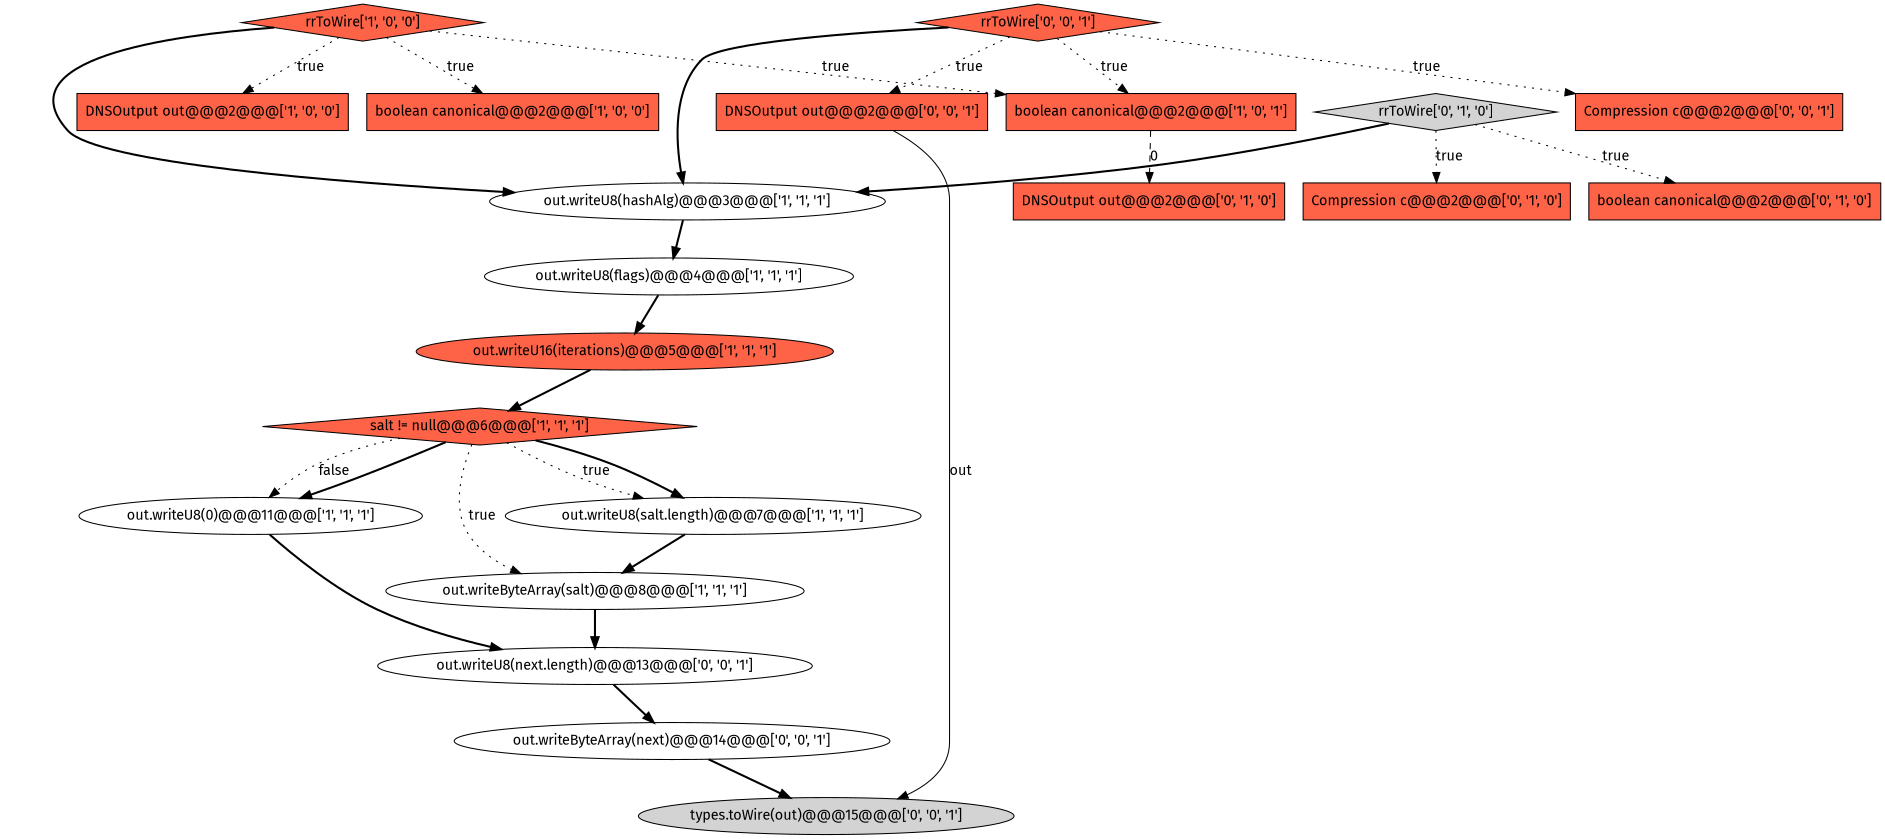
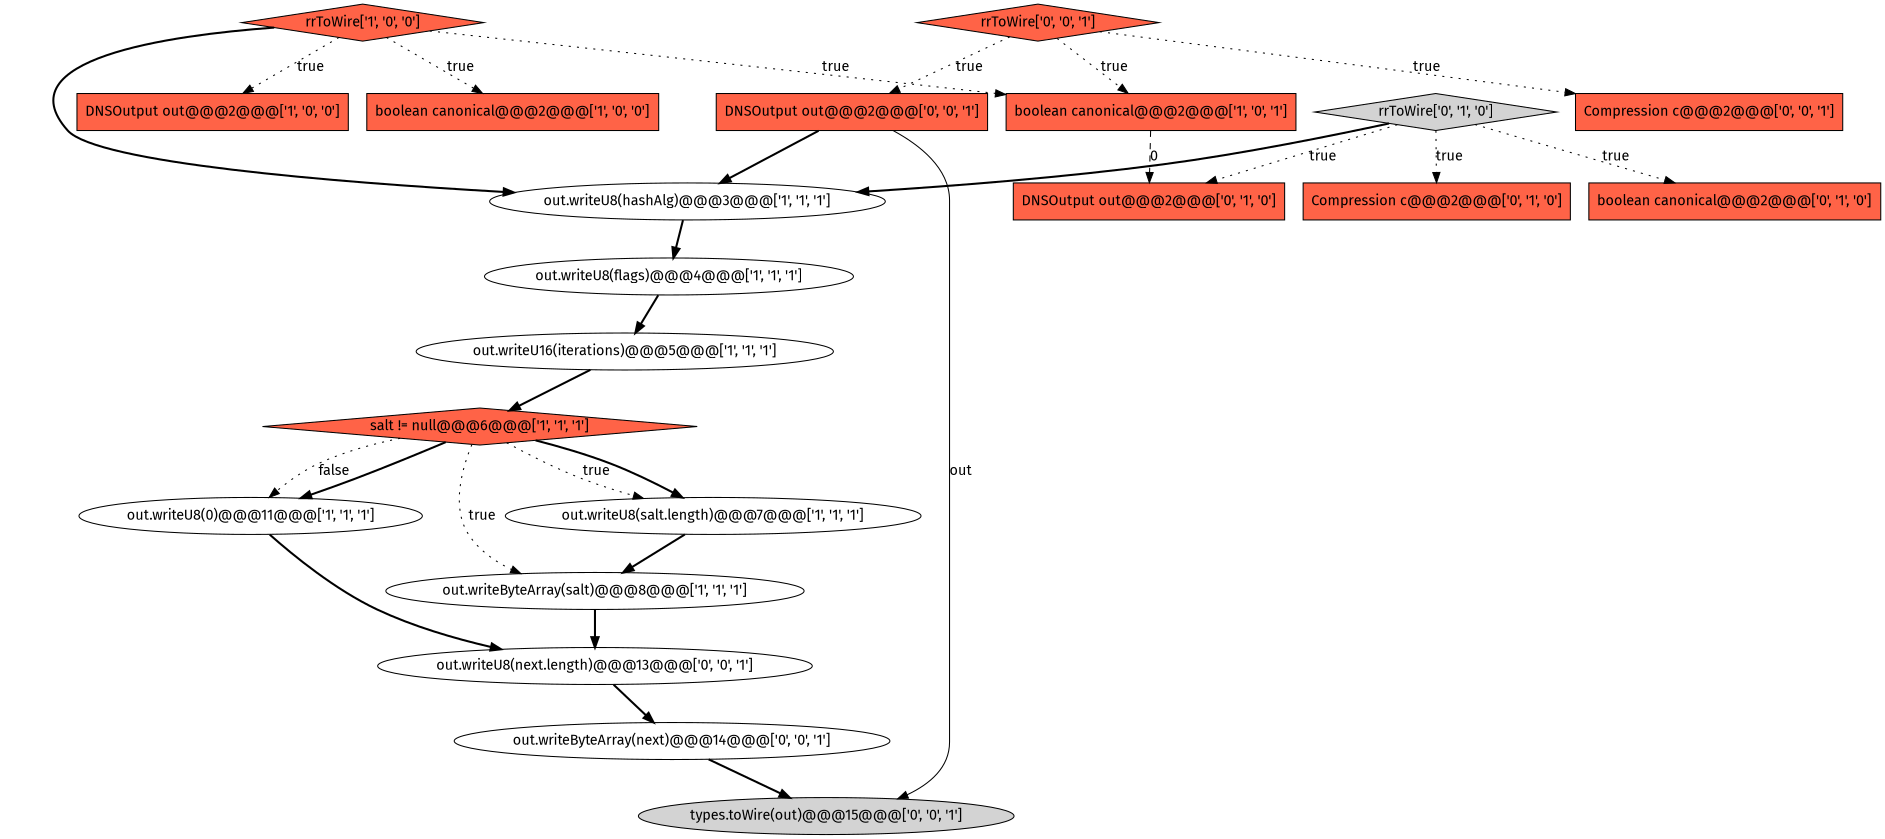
(765, 43) -> (774, 154)
none -> (1307, 152)
(625, 351) -> (625, 351)
